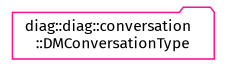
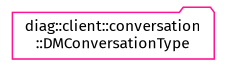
(113, 36) -> (113, 36)
